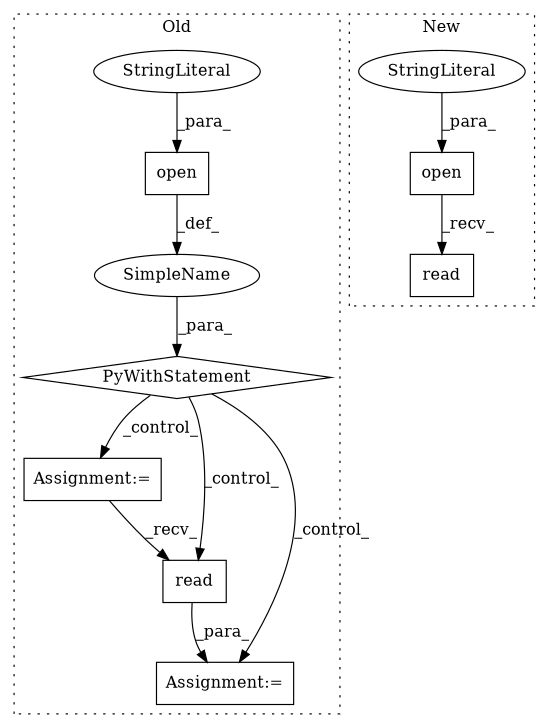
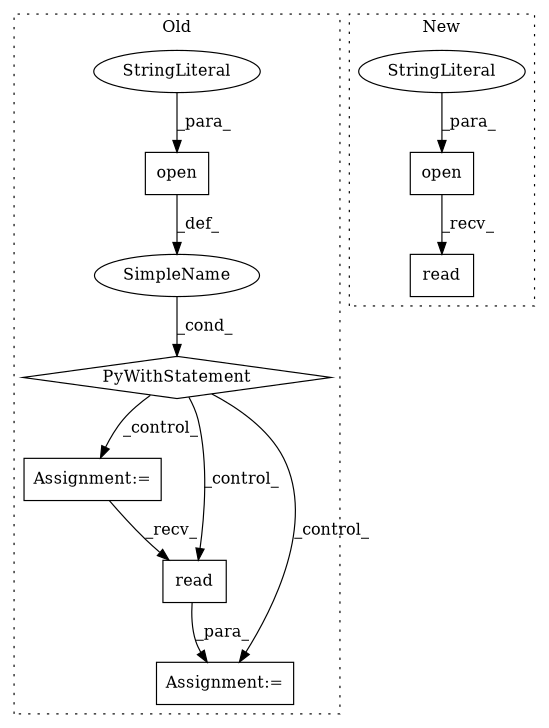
(205, 326) -> (205, 326)
